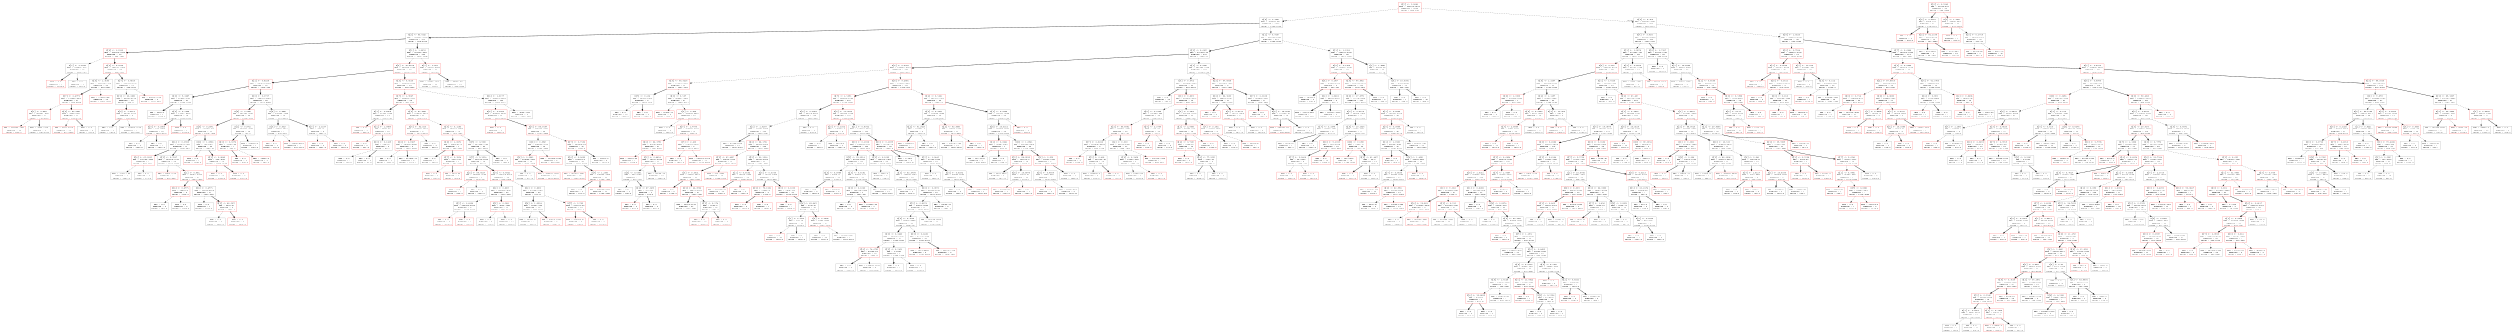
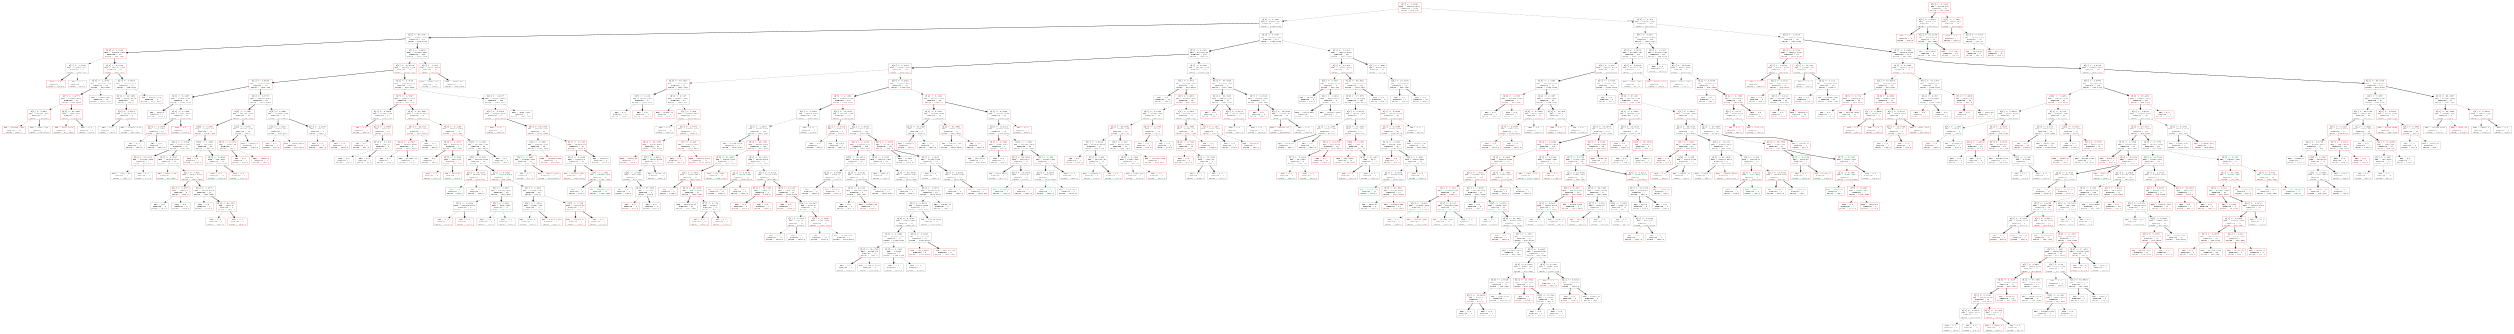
(910, 138) -> (911, 139)
